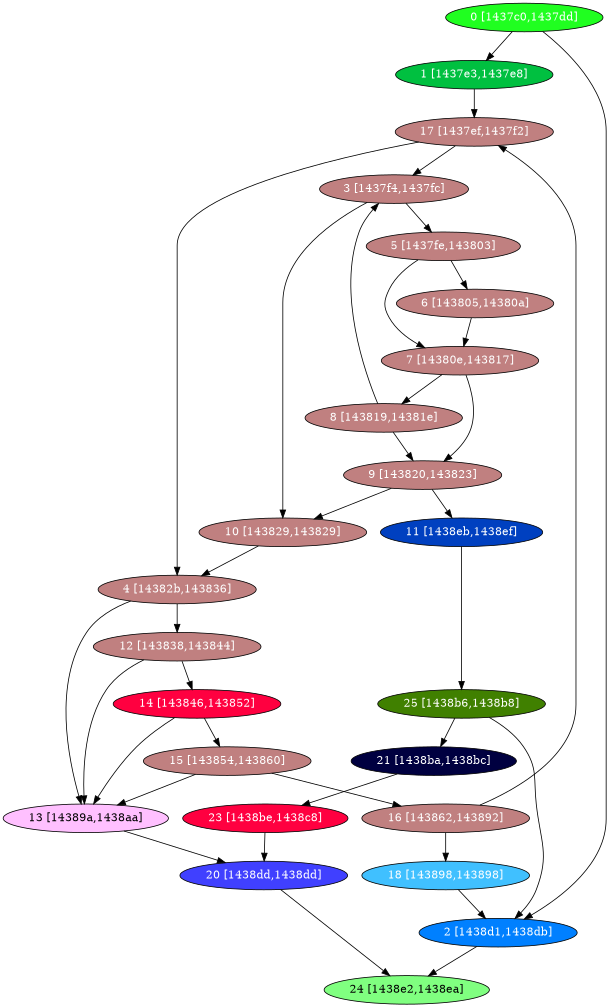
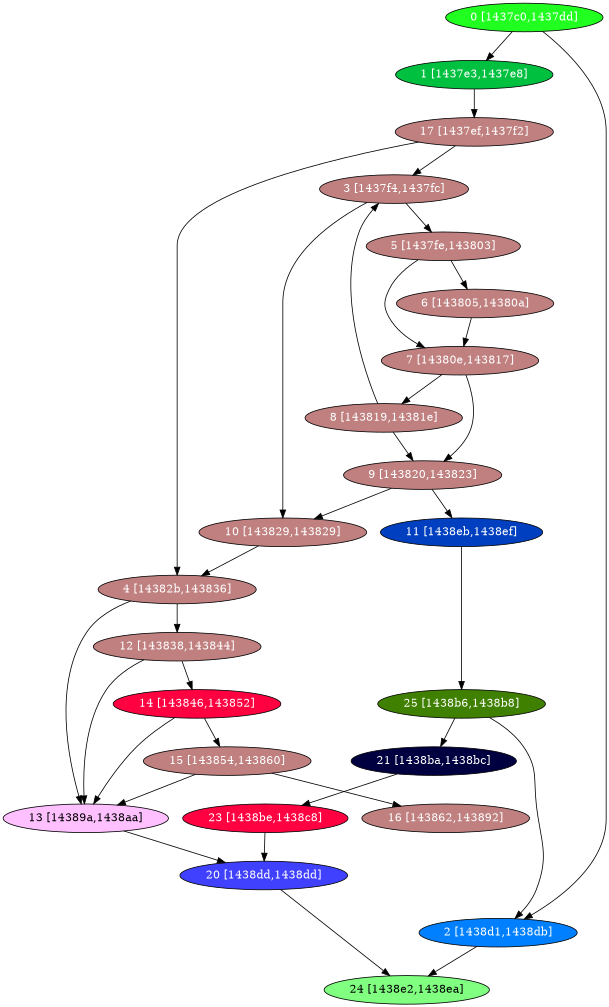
(576, 487) -> none
(446, 875) -> none
